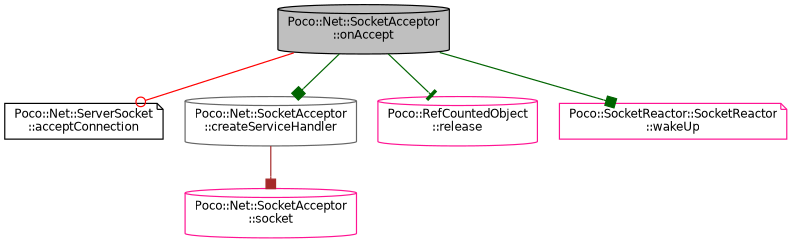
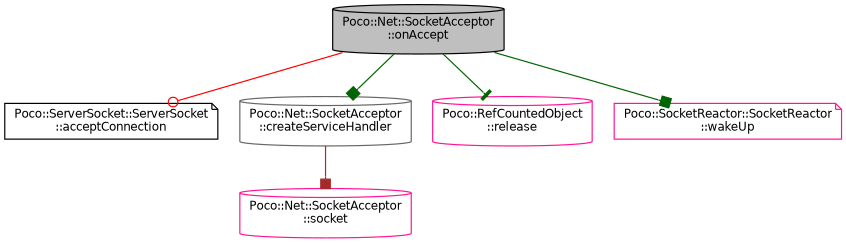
(84, 121) -> (111, 121)
